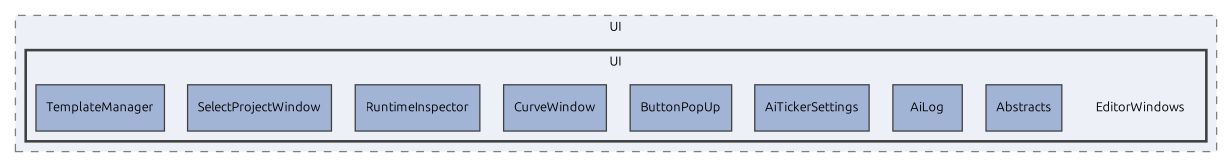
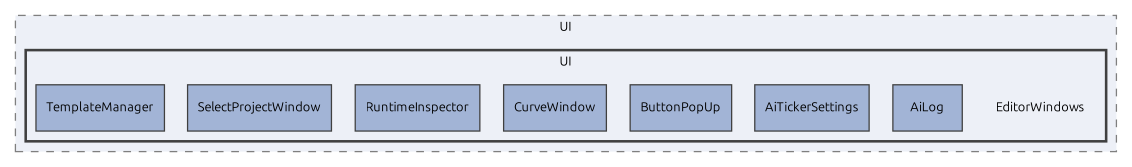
(1024, 108) -> none
